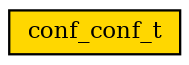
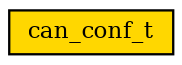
(95, 32) -> (91, 32)
